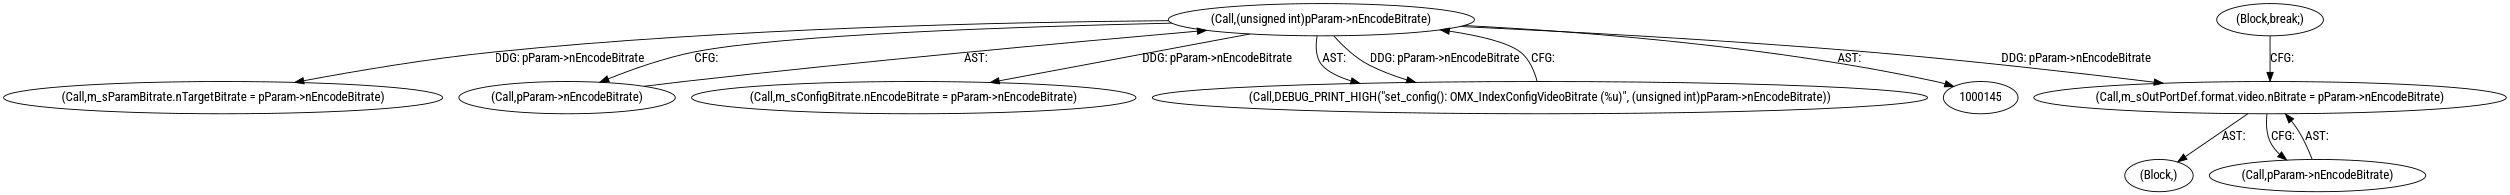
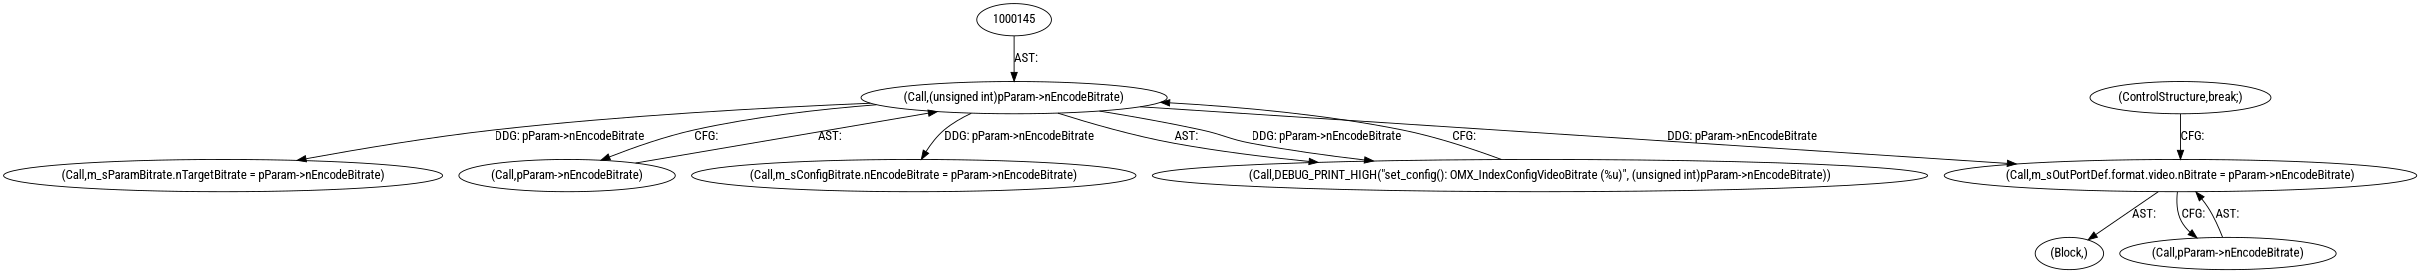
(2270, 20) -> (2180, 98)
(1718, 47) -> (1014, 54)
